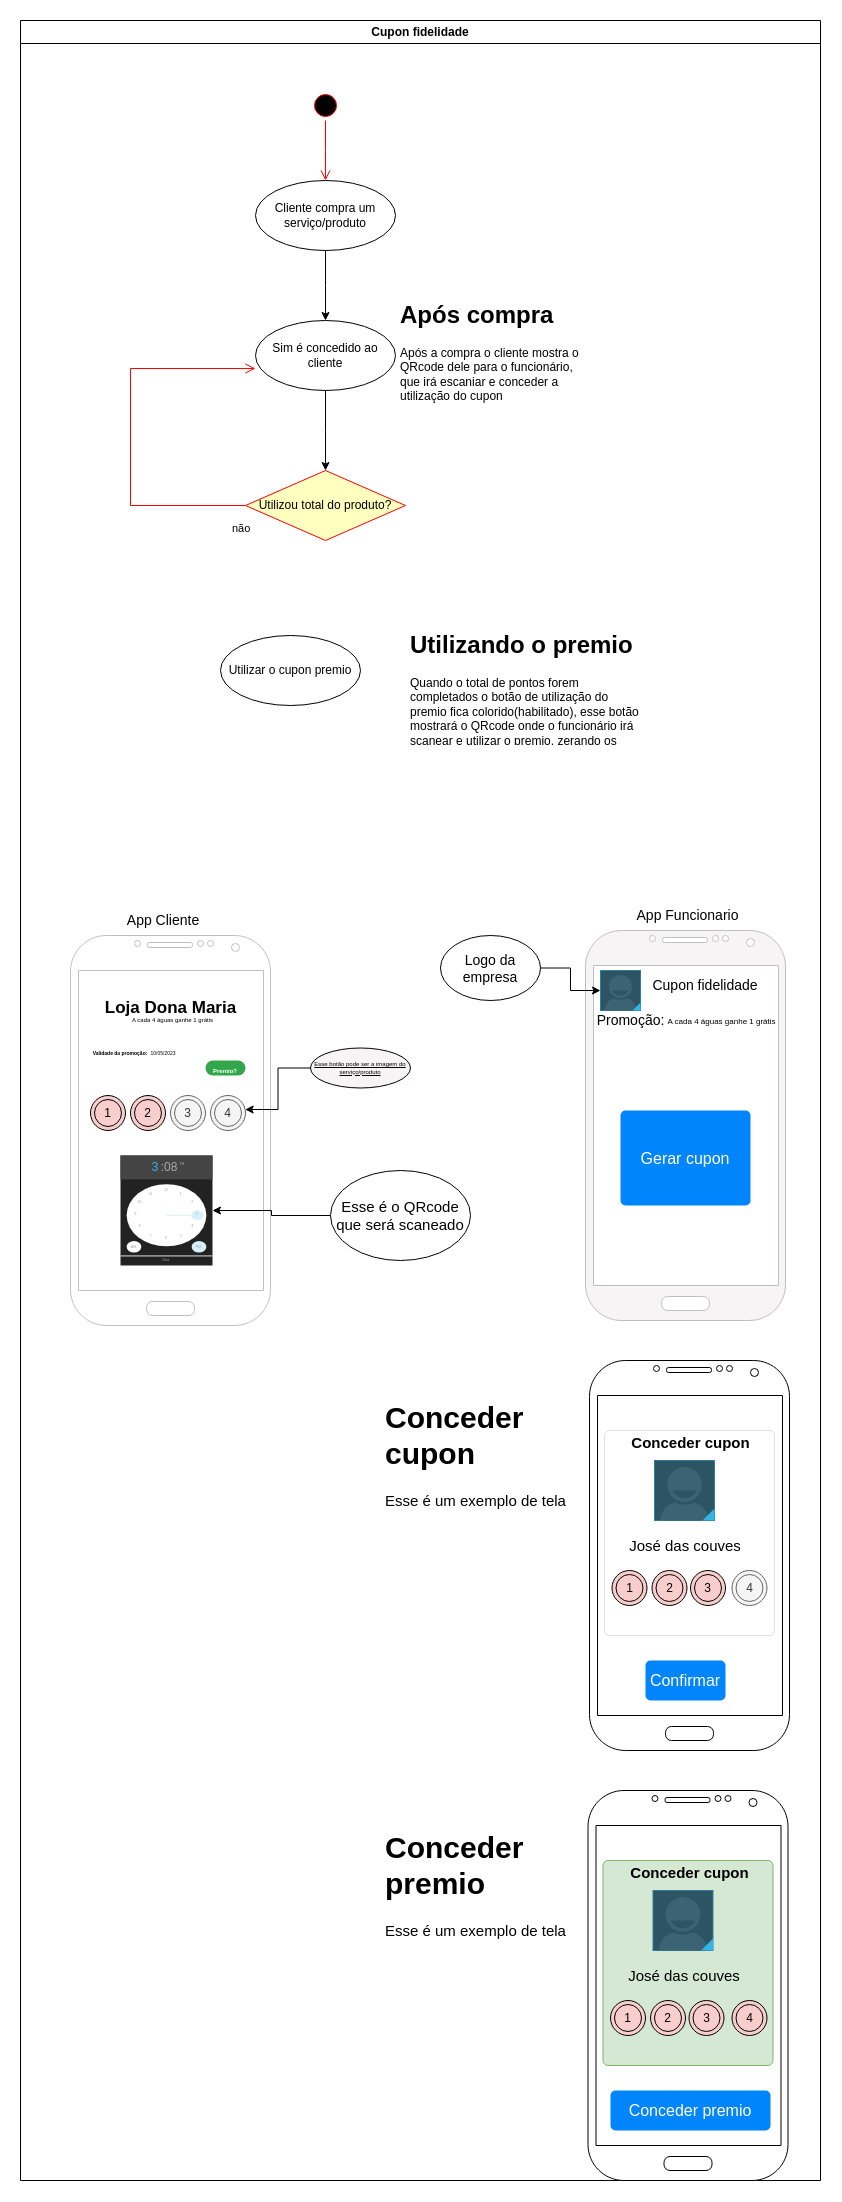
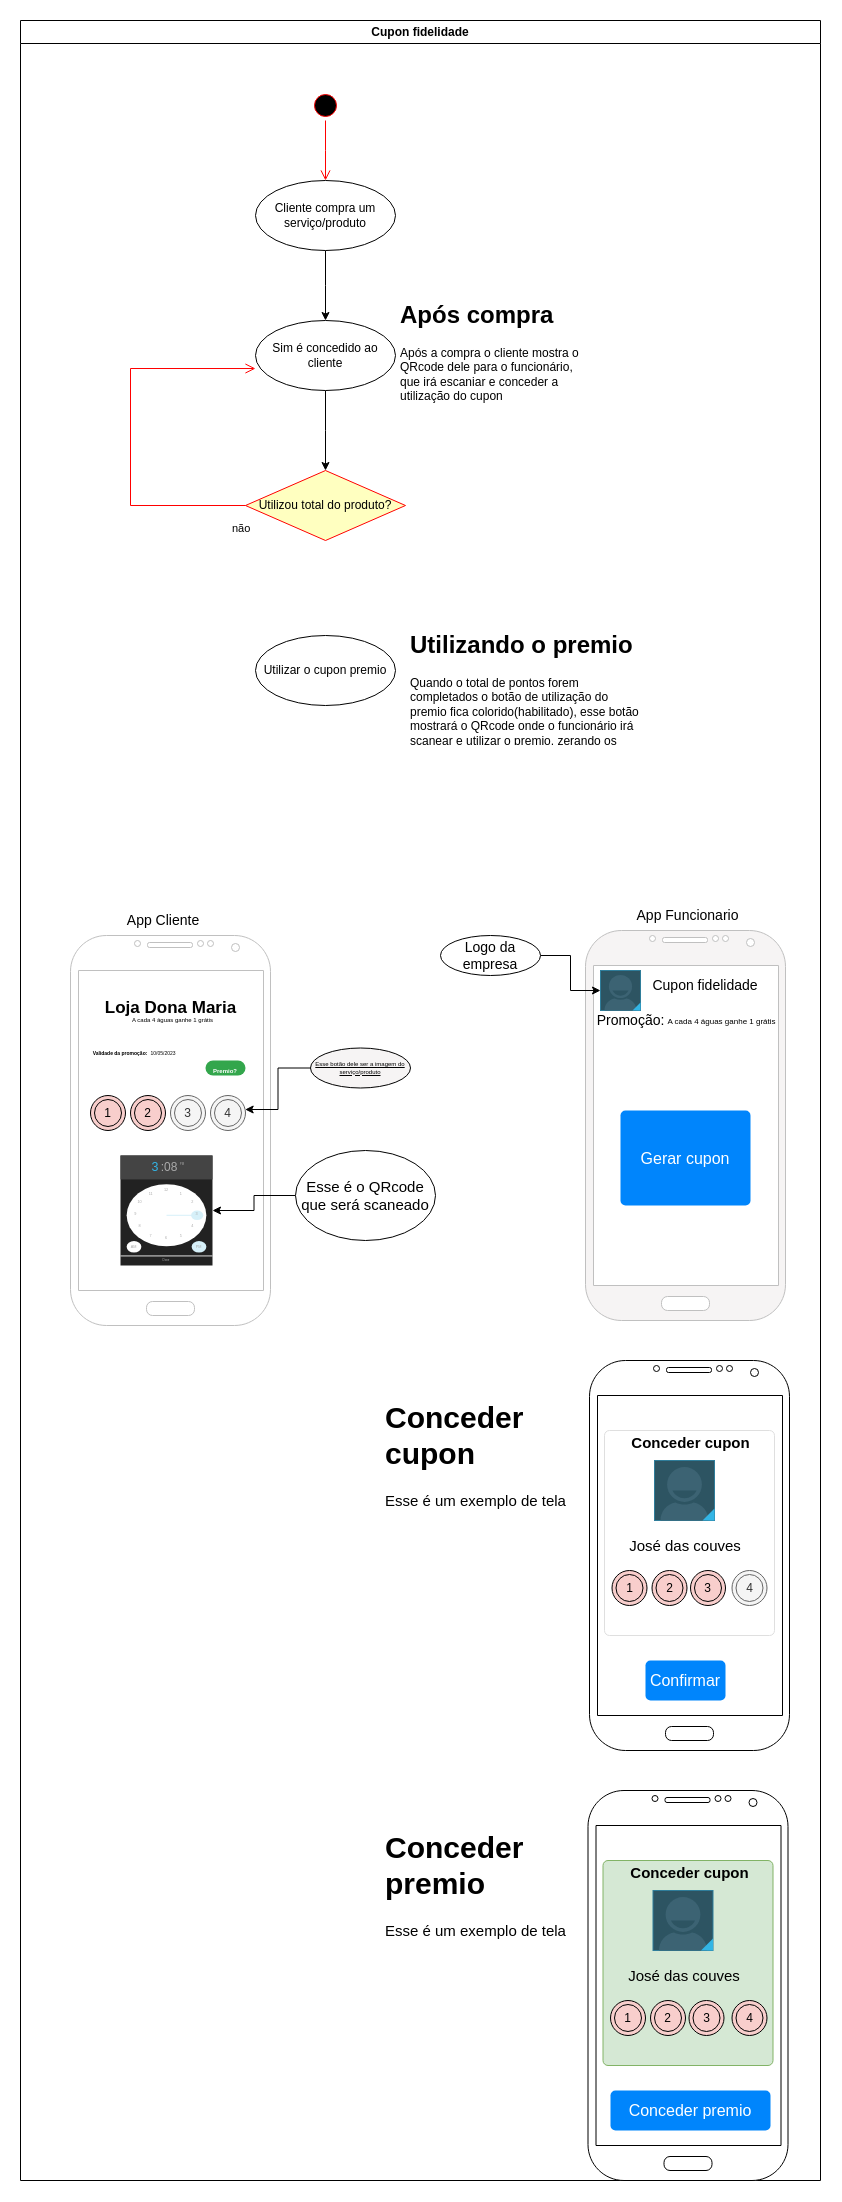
(291, 671) -> (326, 671)
(491, 968) -> (491, 956)
(361, 1069) -> (361, 1069)
(401, 1216) -> (366, 1196)
